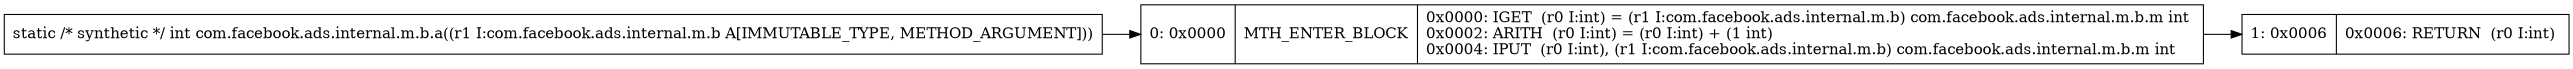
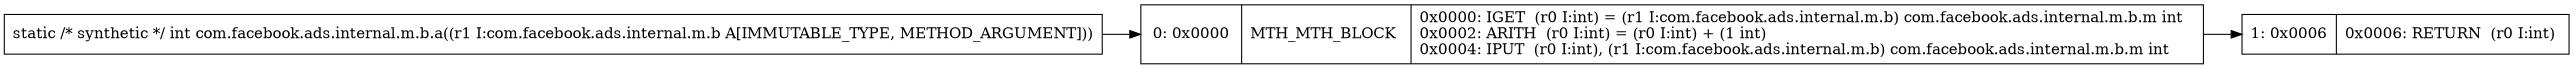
(1326, 34) -> (1323, 34)
